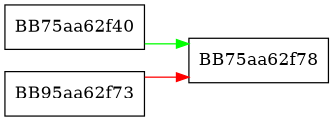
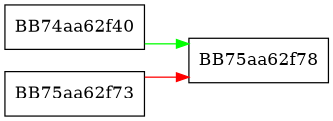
(75, 27) -> (75, 27)
(75, 94) -> (75, 94)
